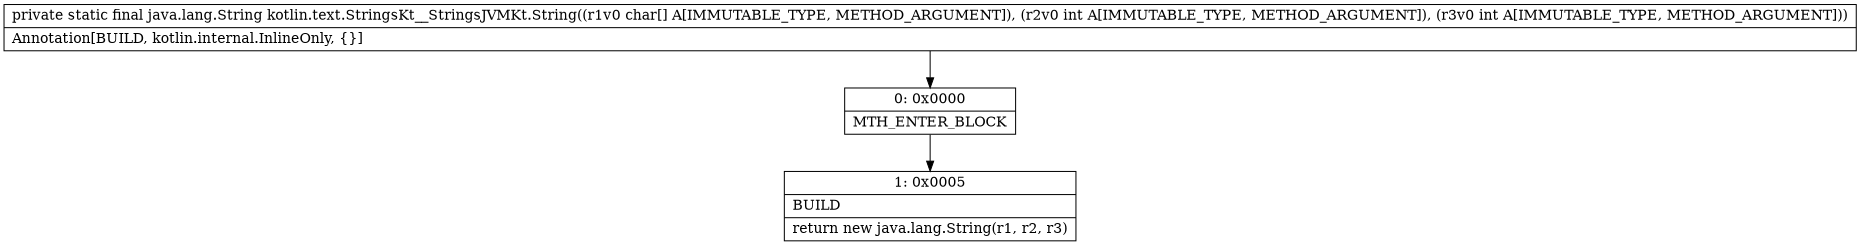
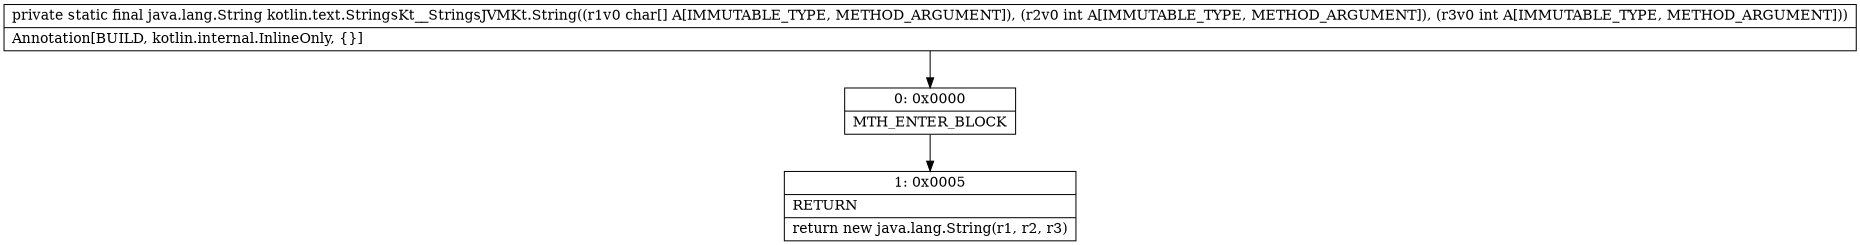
(817, 206) -> (825, 206)
